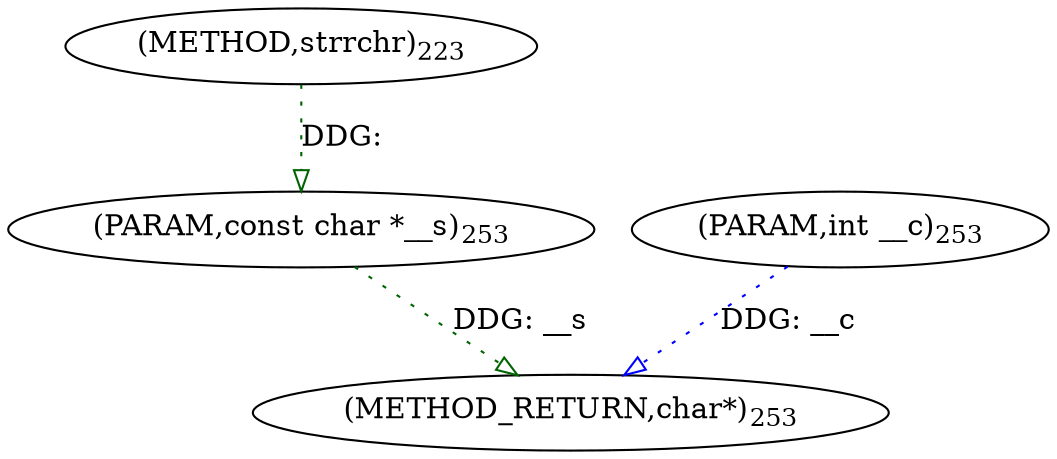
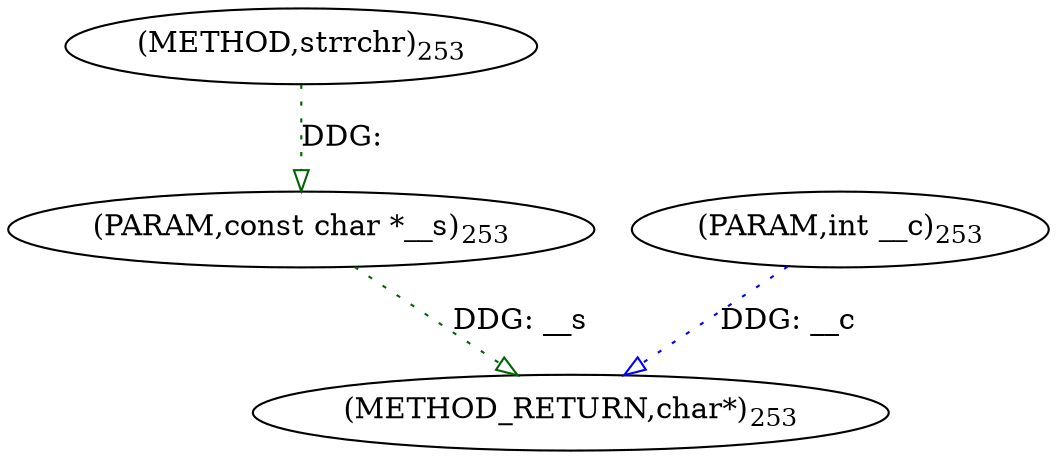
(441, 43) -> (441, 43)
